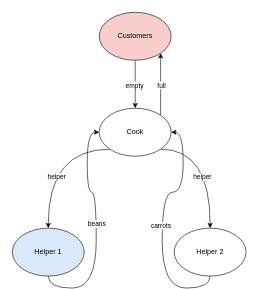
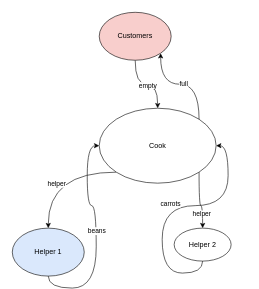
(135, 132) -> (158, 146)
(210, 252) -> (203, 245)
